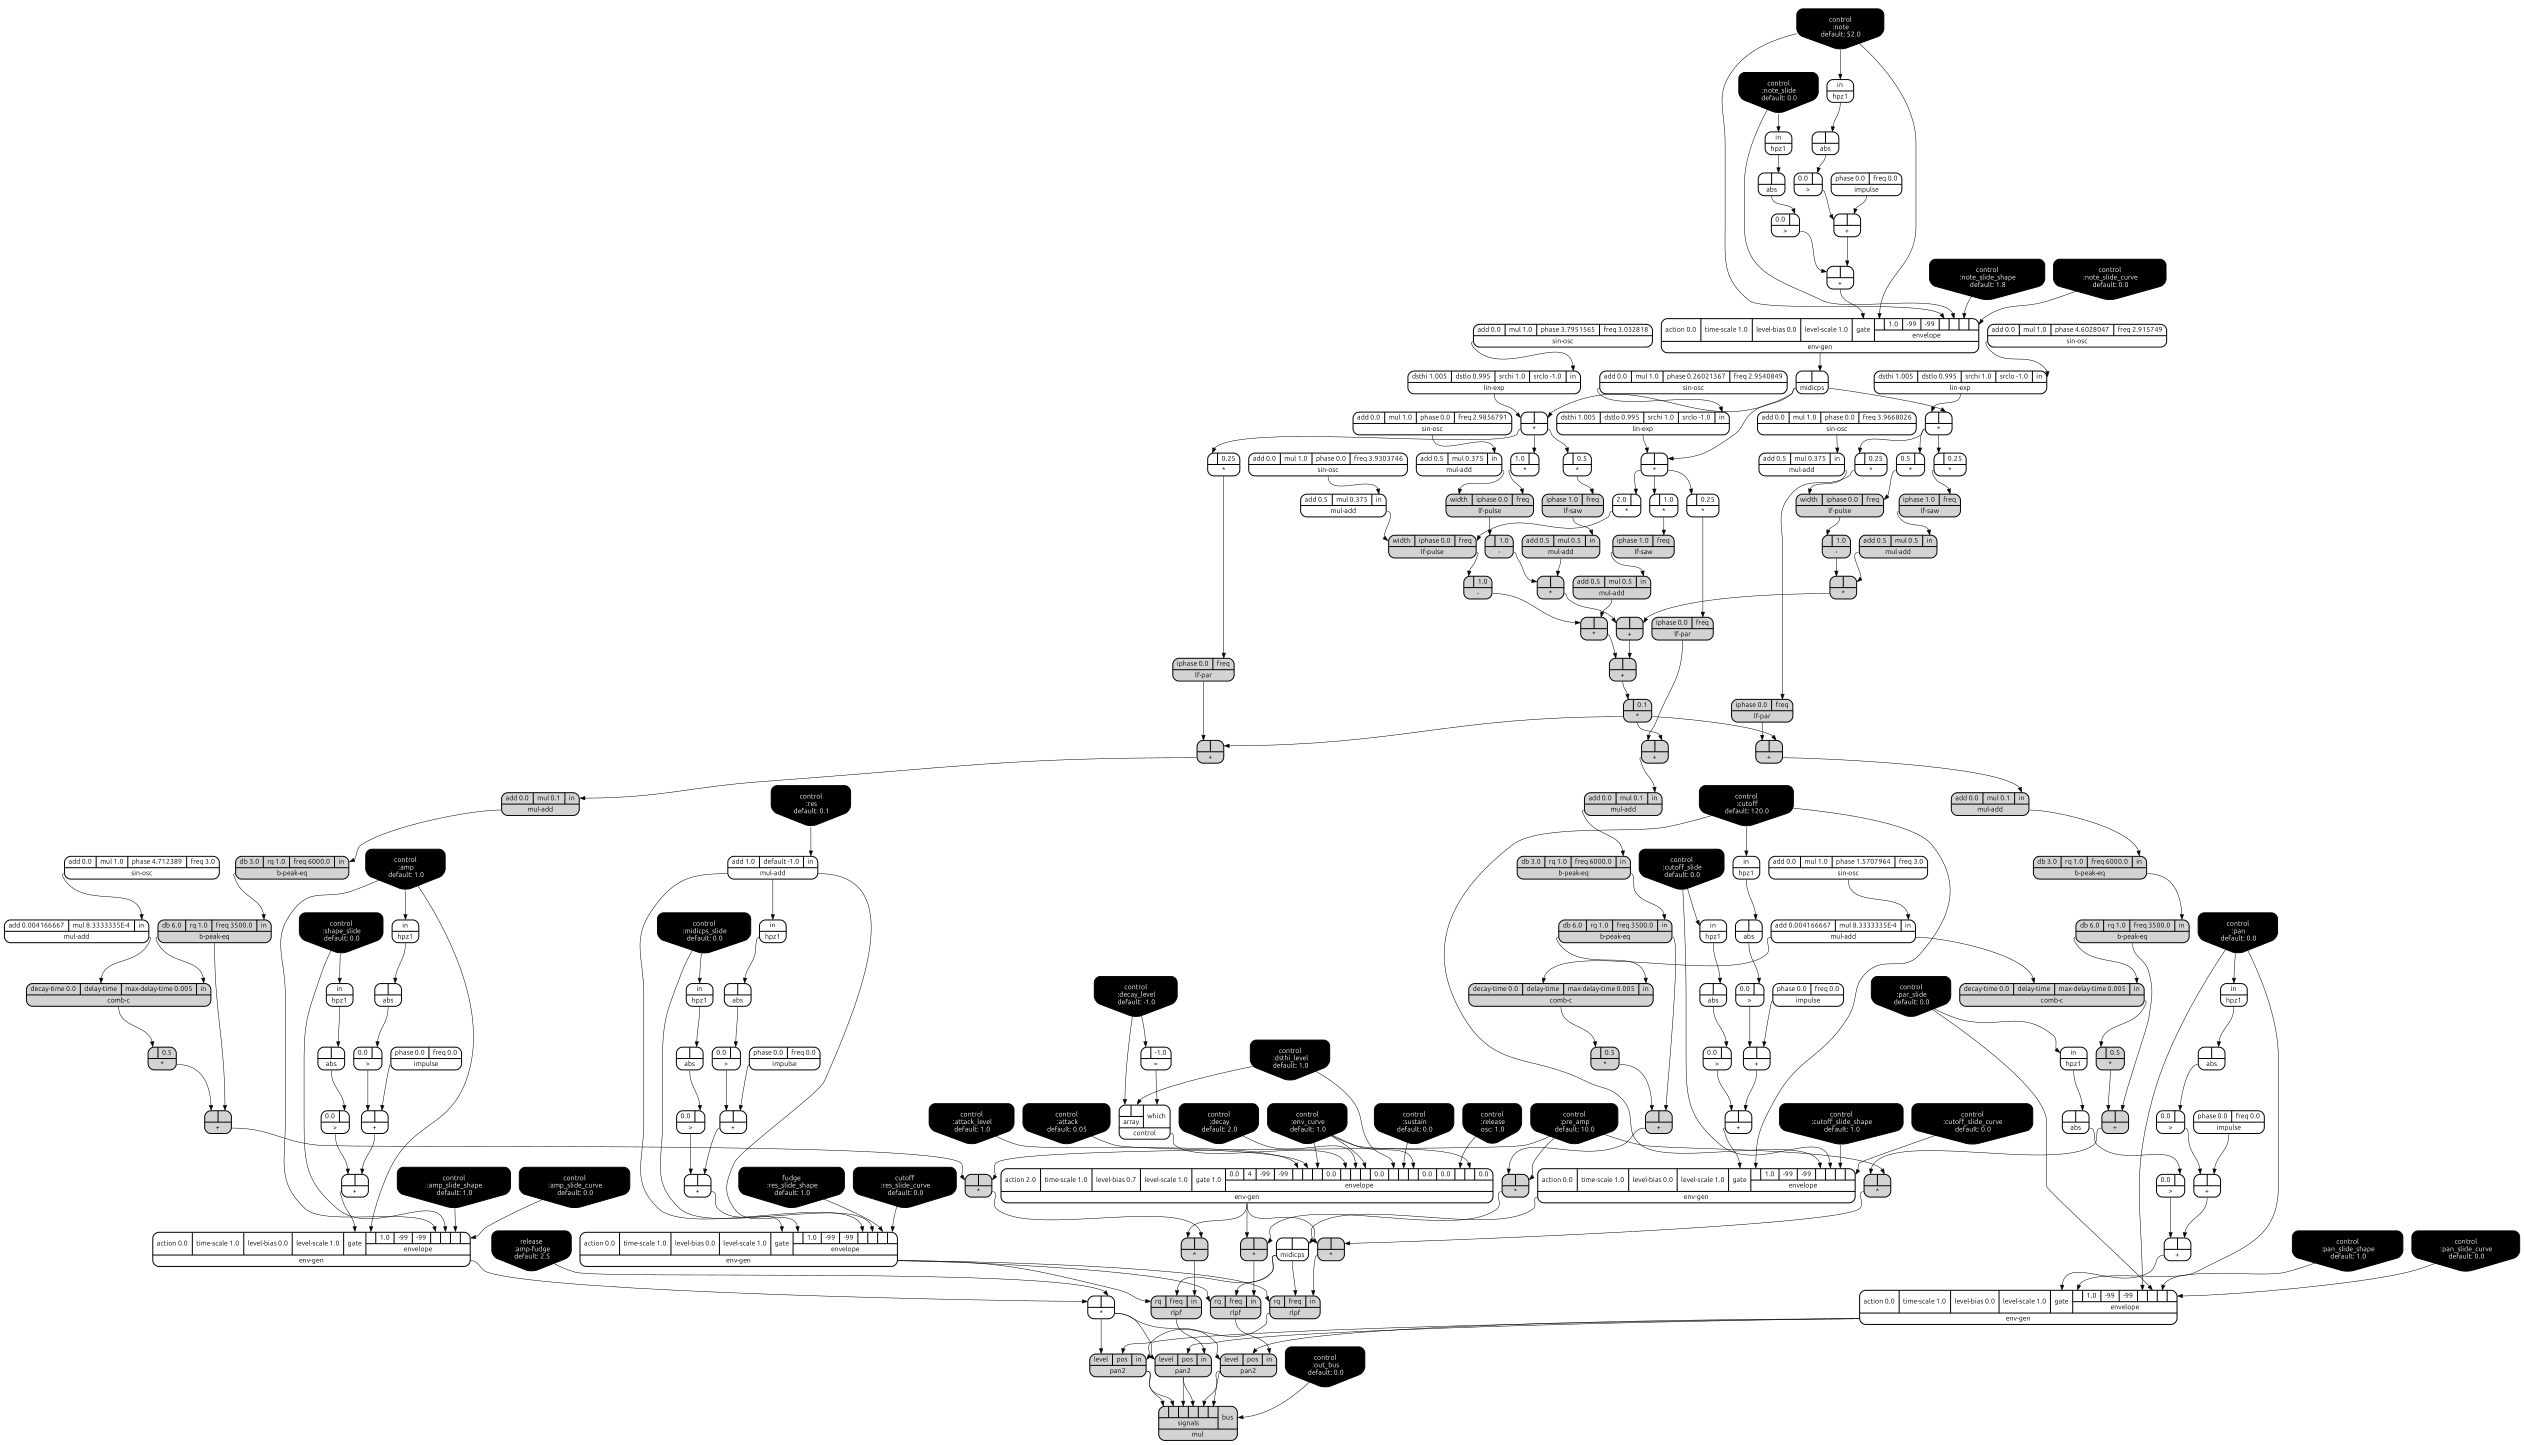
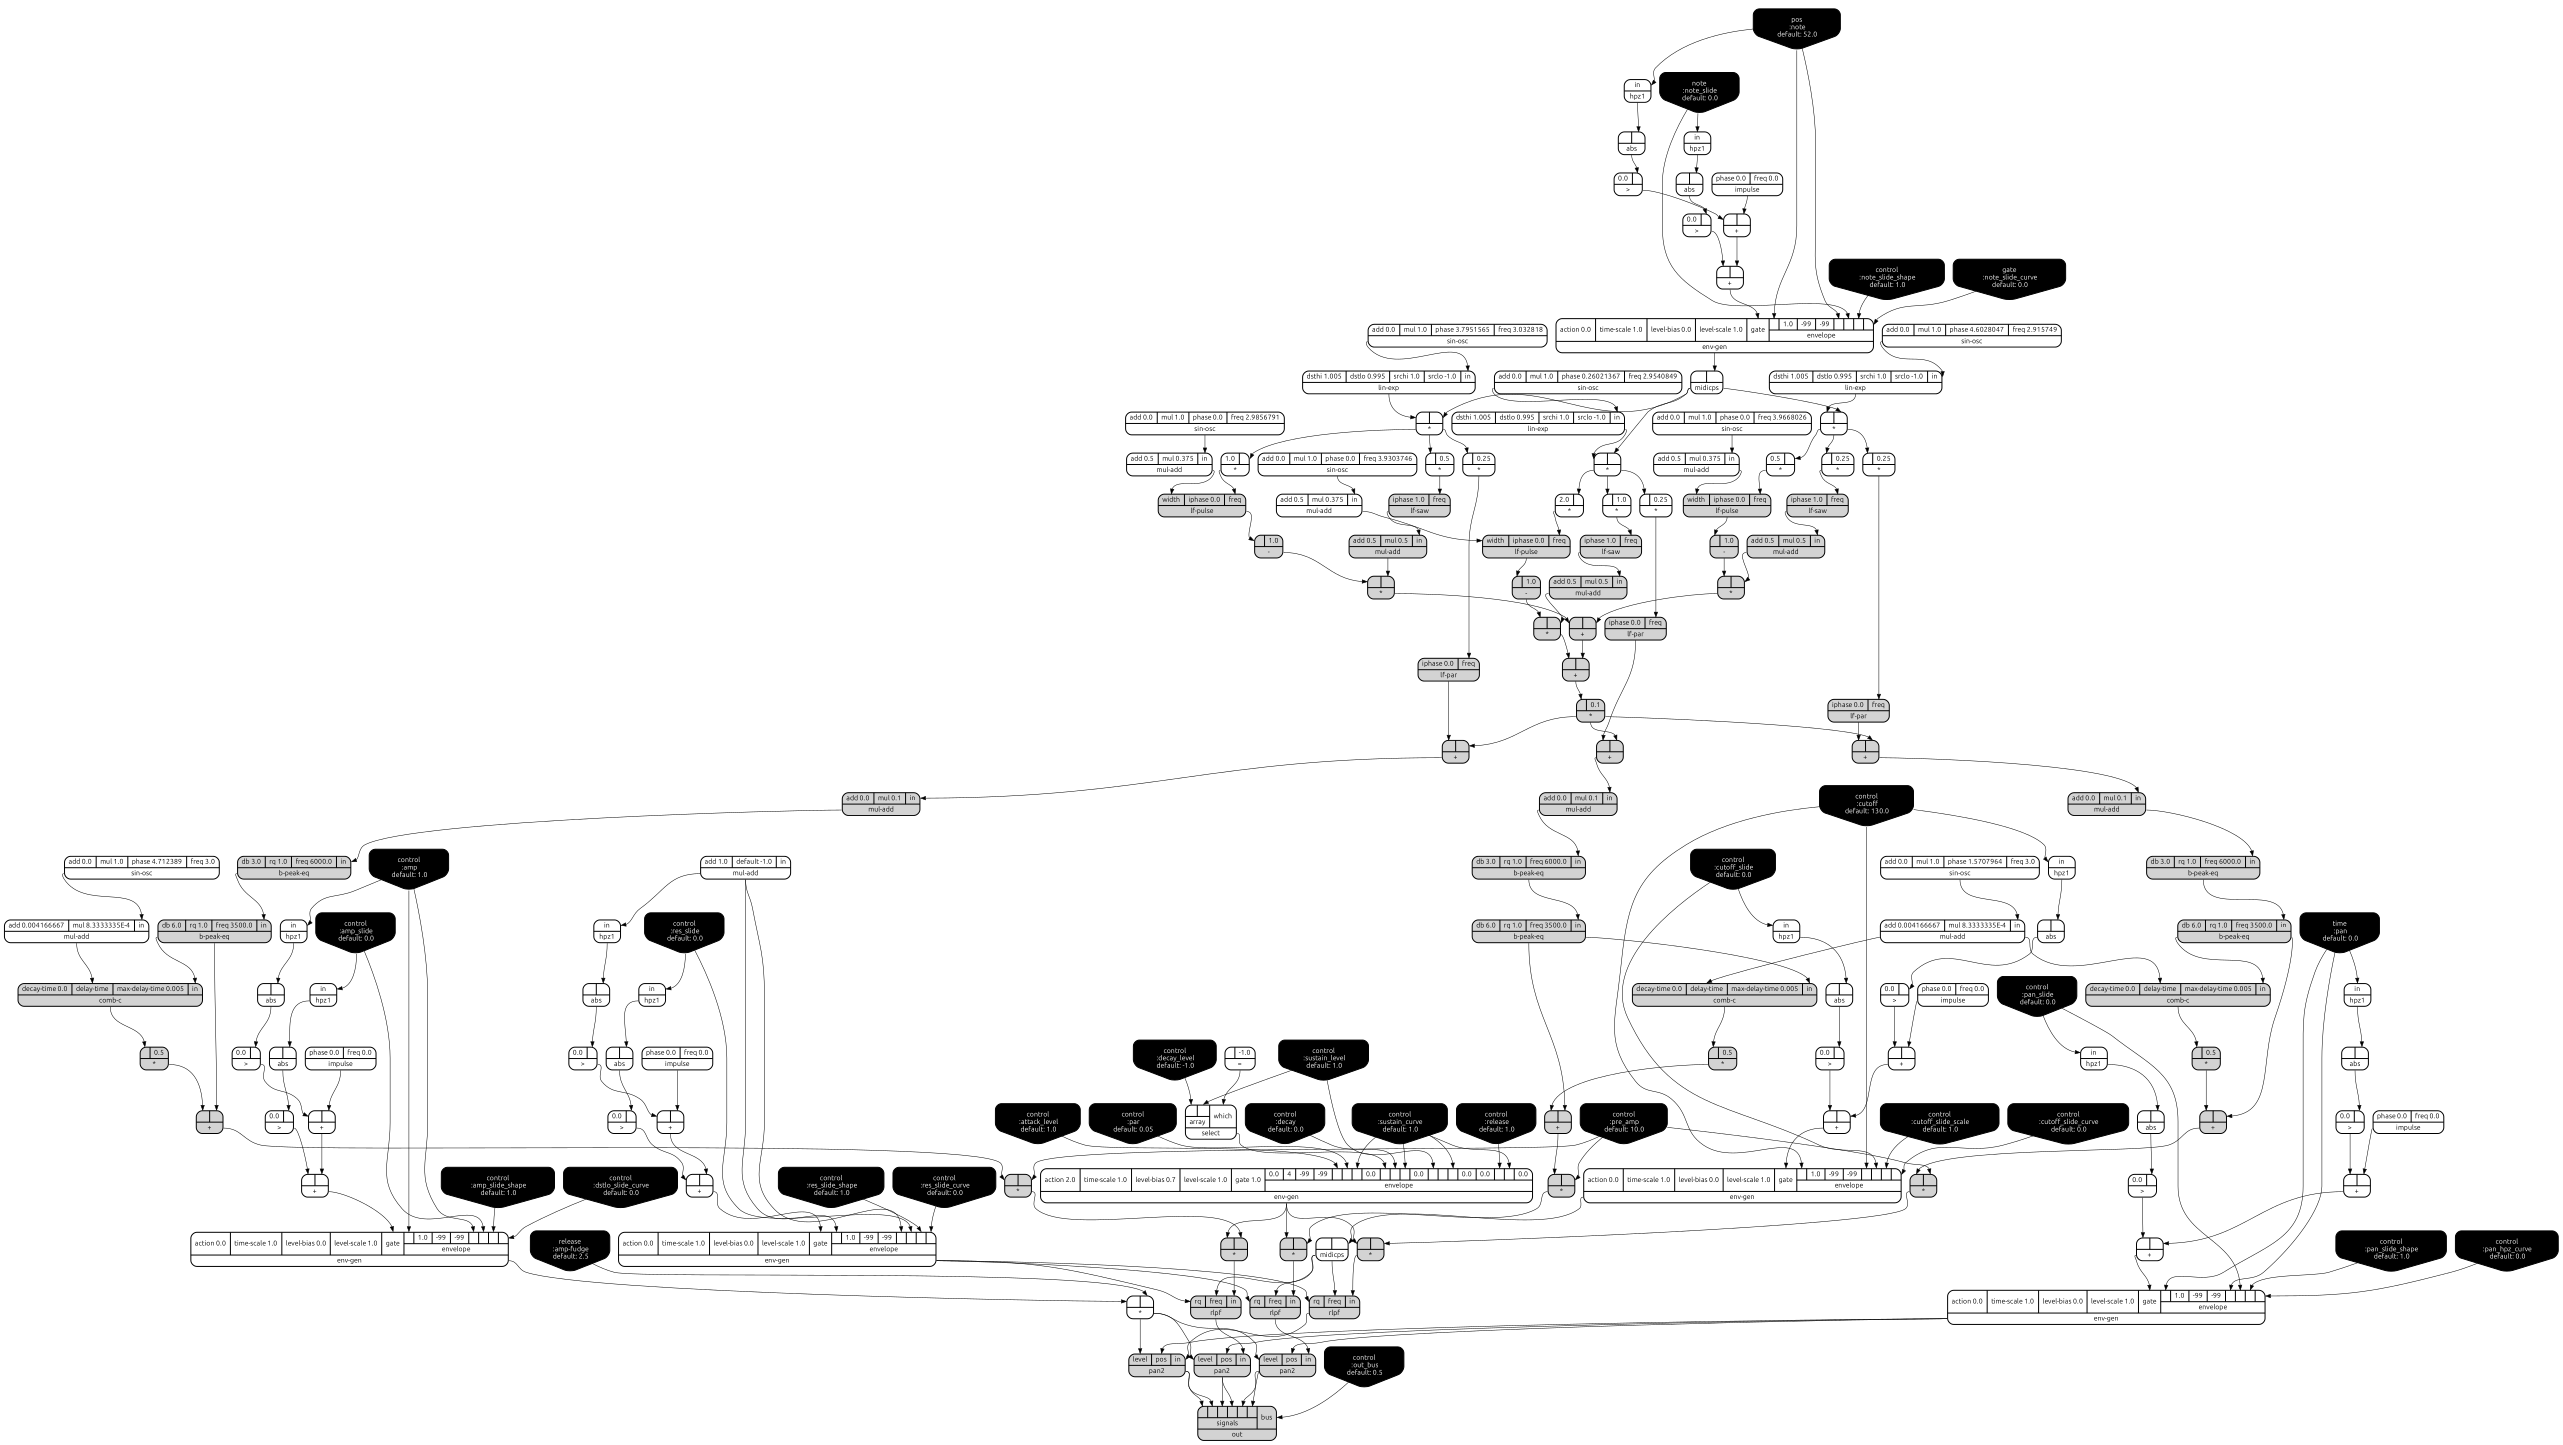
(1840, 27) -> (1797, 27)
(1779, 91) -> (1699, 91)
(1987, 278) -> (1887, 278)
(2110, 278) -> (2009, 278)
(811, 804) -> none
(1746, 804) -> (1867, 804)
(341, 931) -> (356, 931)
(704, 931) -> (684, 931)
(2238, 931) -> (2340, 931)
(1911, 995) -> (2037, 995)
(1144, 1029) -> none
(1290, 1059) -> (1324, 1059)
(1067, 1122) -> (1133, 1122)
(1219, 1122) -> (1285, 1122)
(1307, 1122) -> (1400, 1122)
(1414, 1122) -> none
(1492, 1122) -> (1496, 1122)
(1841, 1122) -> (1940, 1122)
(1145, 1133) -> (1211, 1133)
(575, 1186) -> (621, 1186)
(792, 1186) -> (831, 1186)
(905, 1186) -> (944, 1186)
(2466, 1249) -> (2507, 1249)
(1325, 1365) -> (1364, 1365)
(1198, 1435) -> (1237, 1435)
